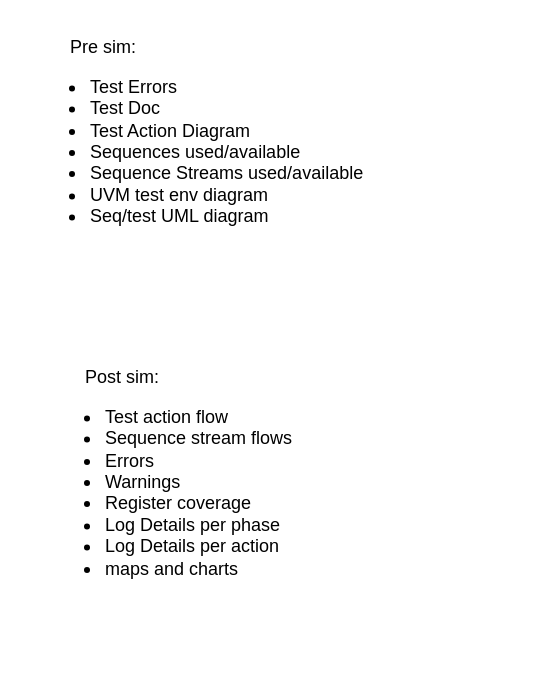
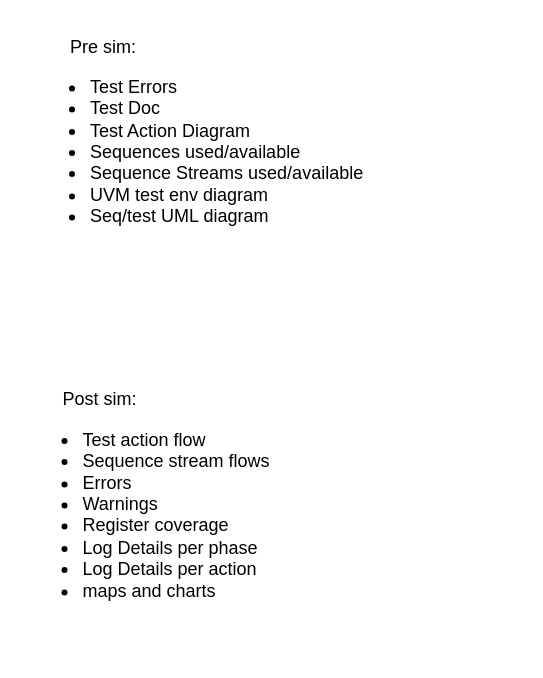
(278, 503) -> (256, 526)
